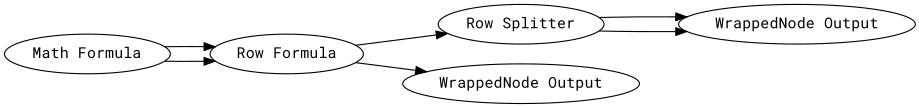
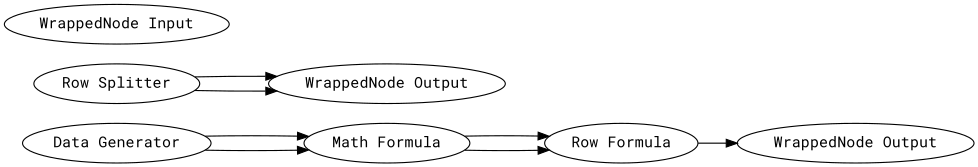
none -> (117, 24)
(396, 40) -> none
none -> (117, 143)
